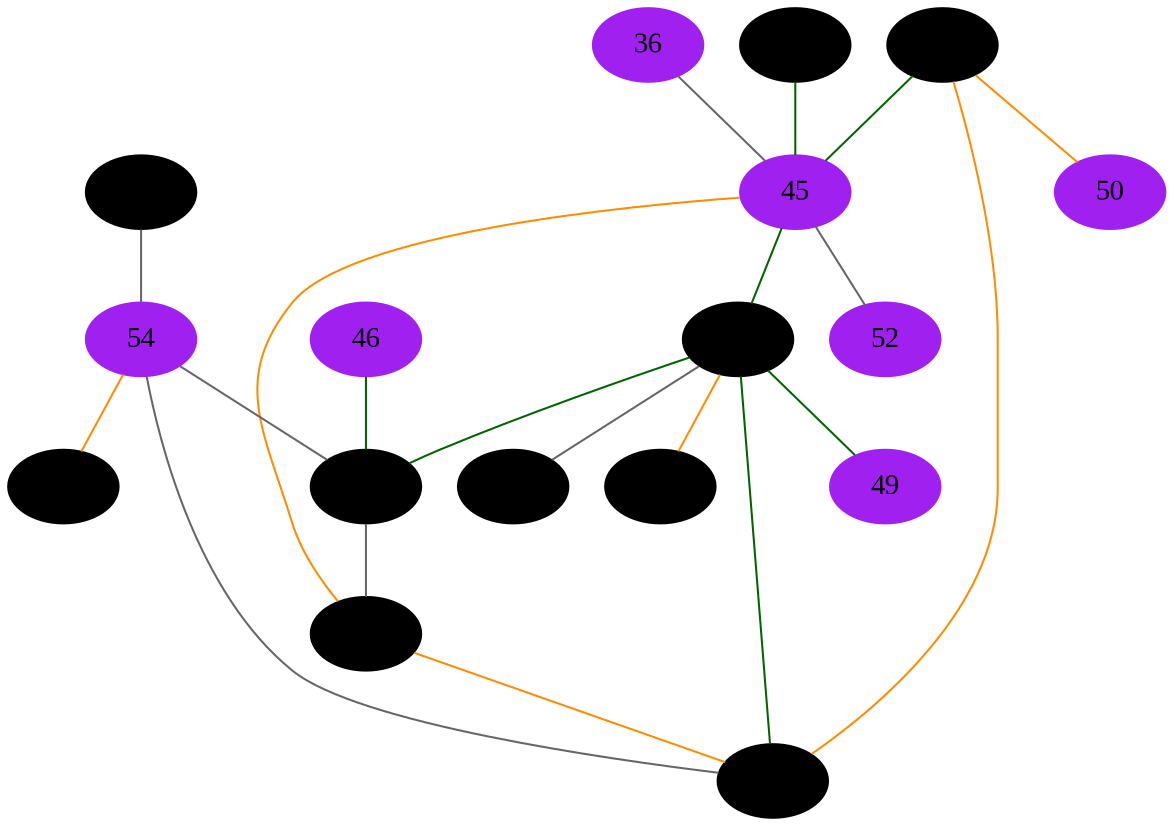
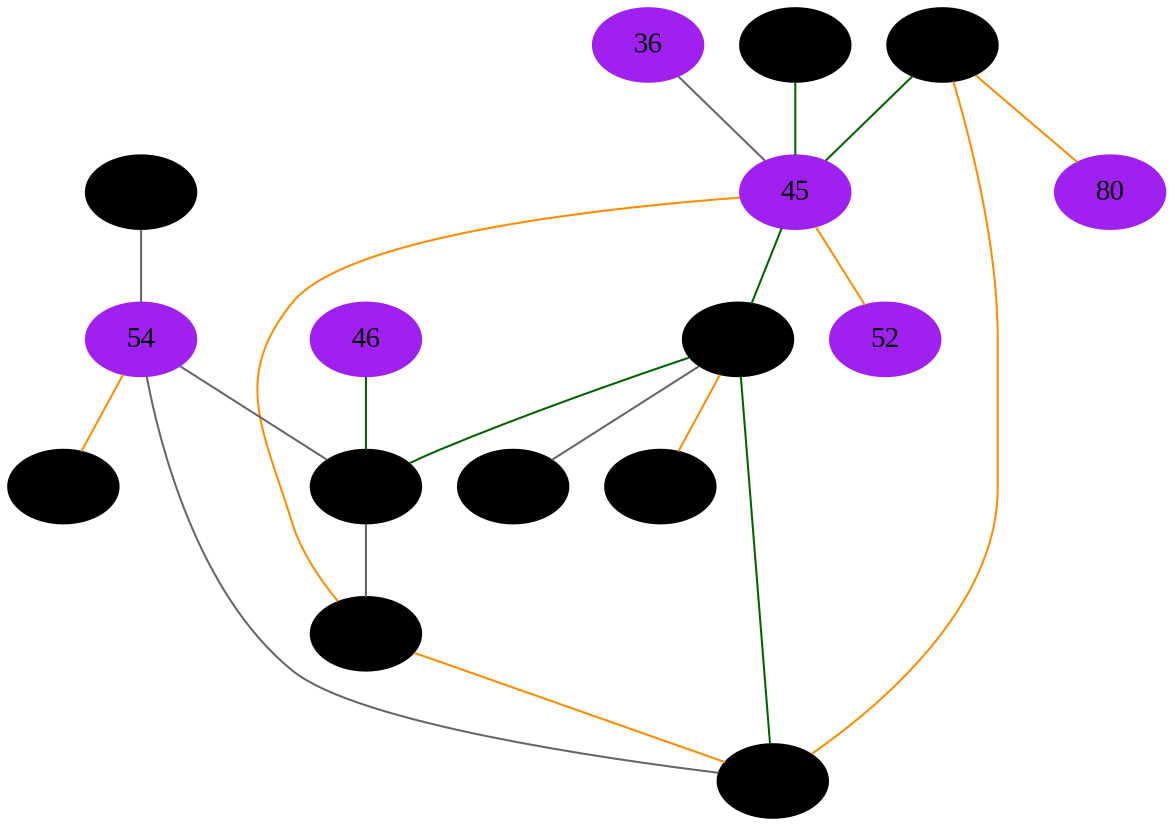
(1110, 192) -> (1110, 192)
(840, 266) -> (840, 266)
(885, 487) -> none
